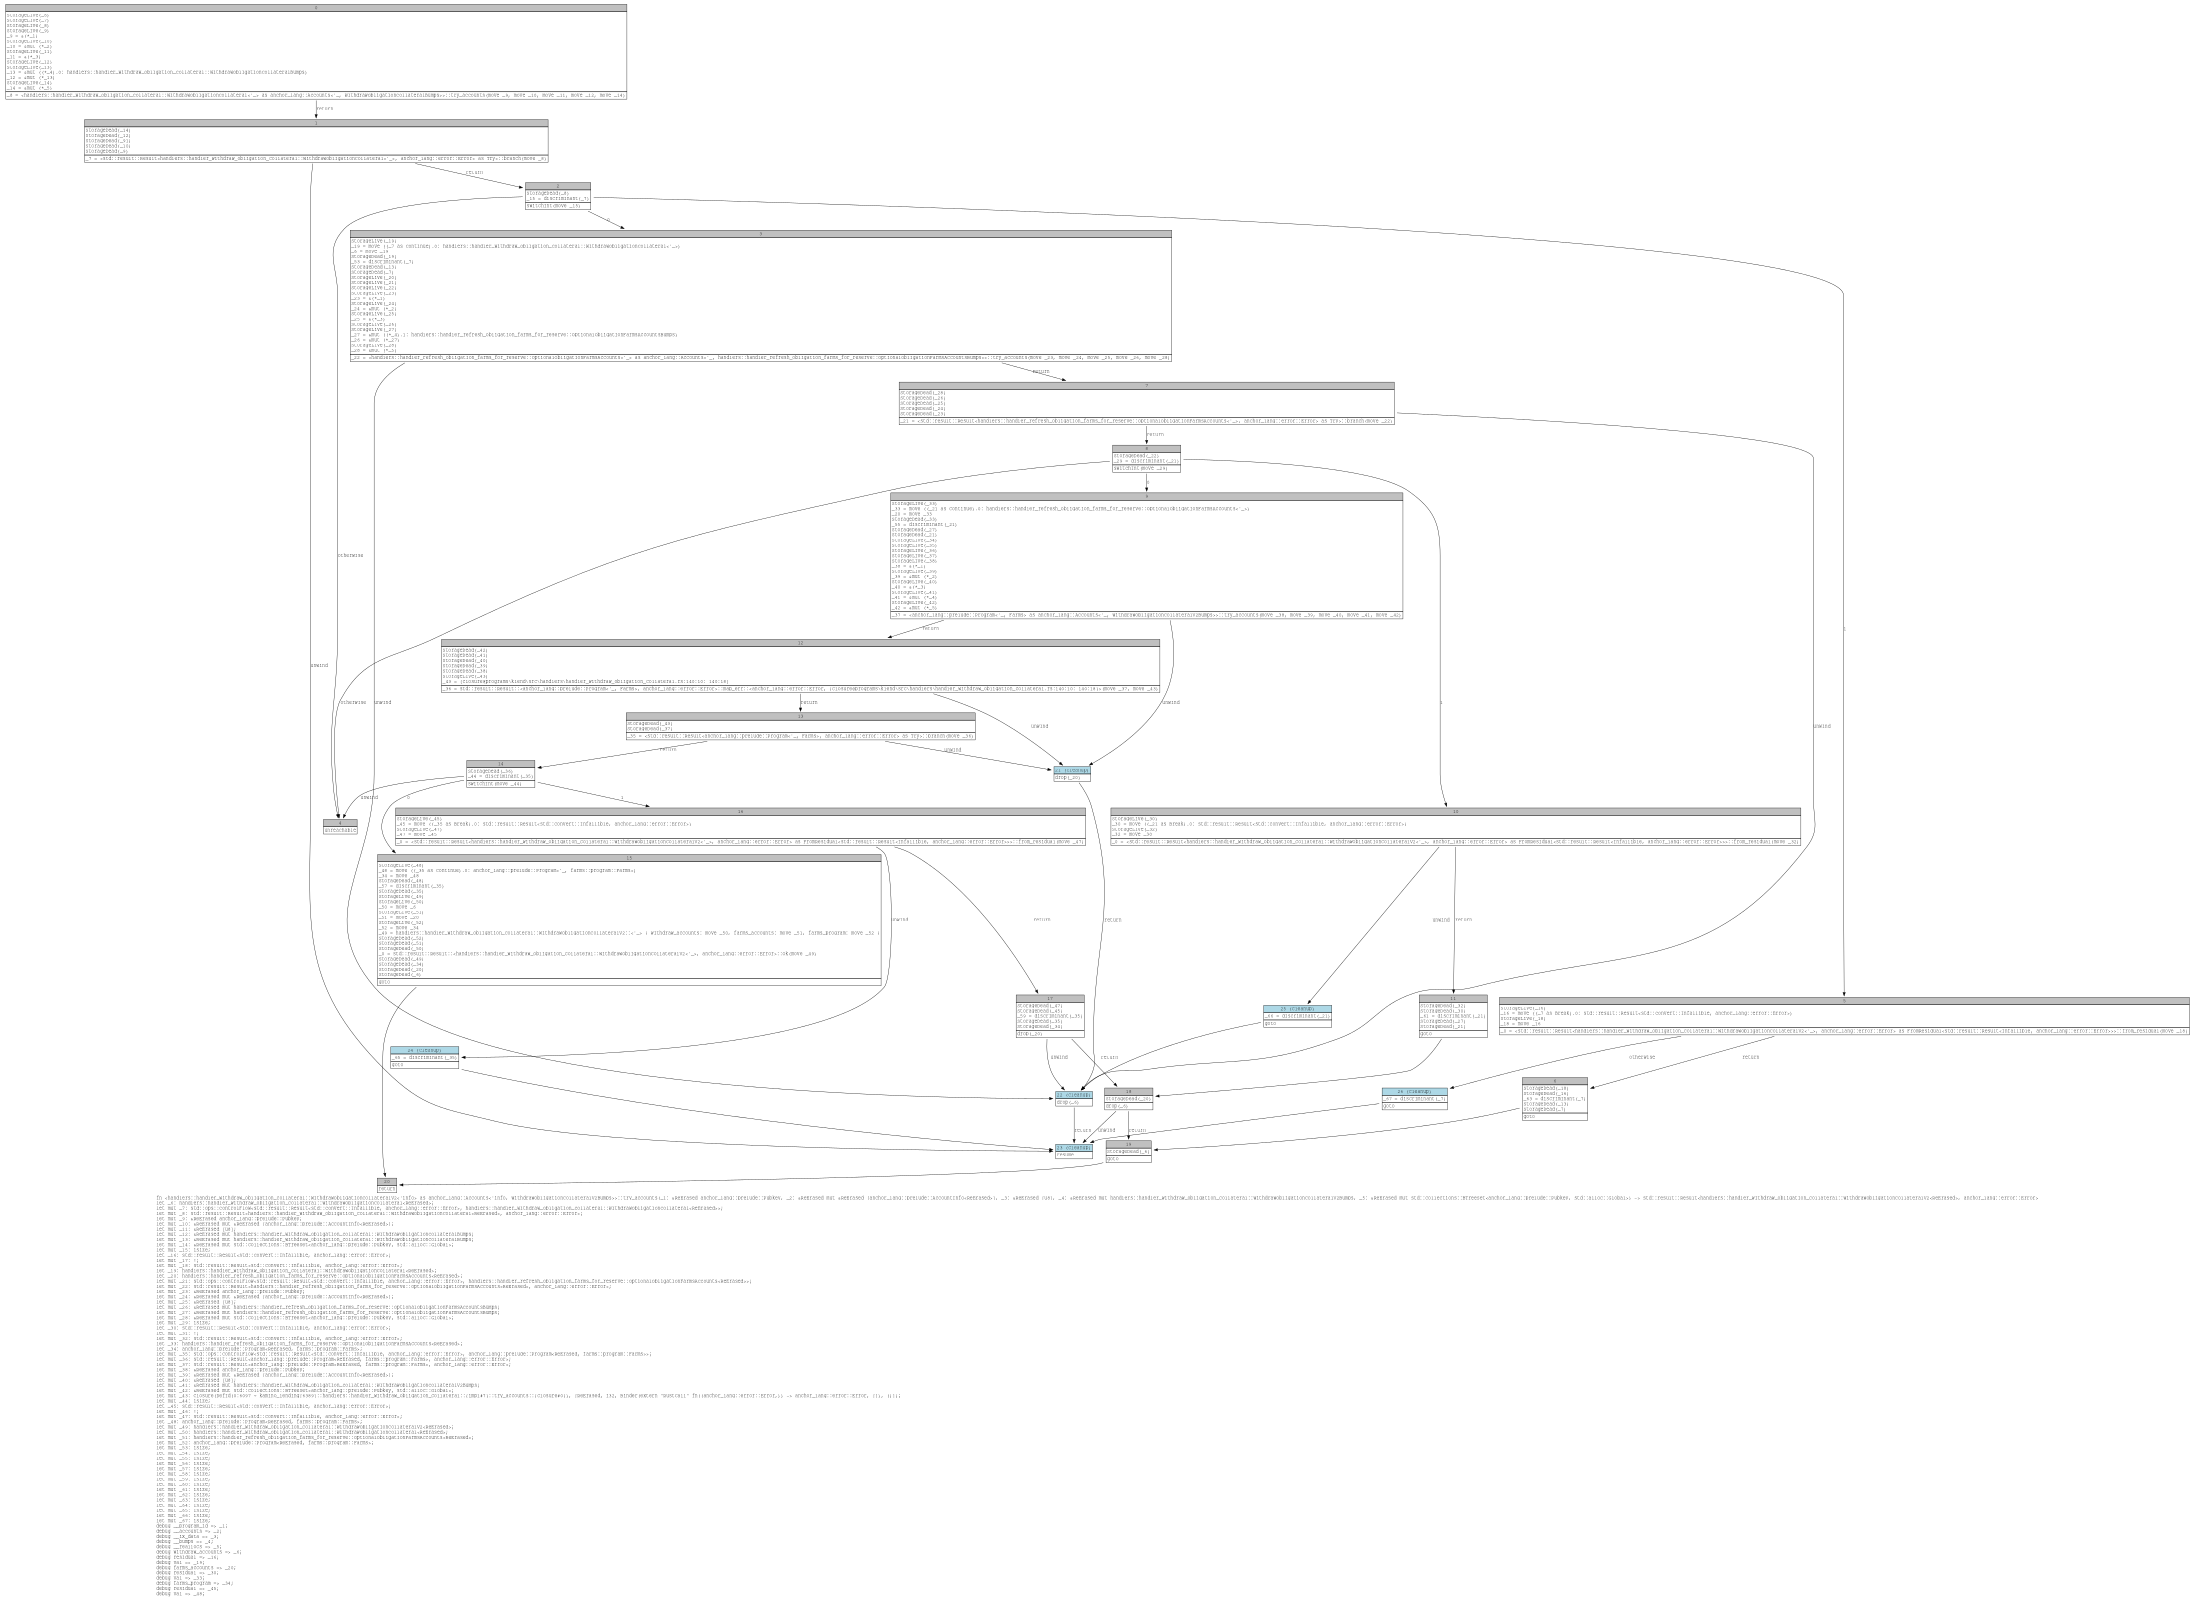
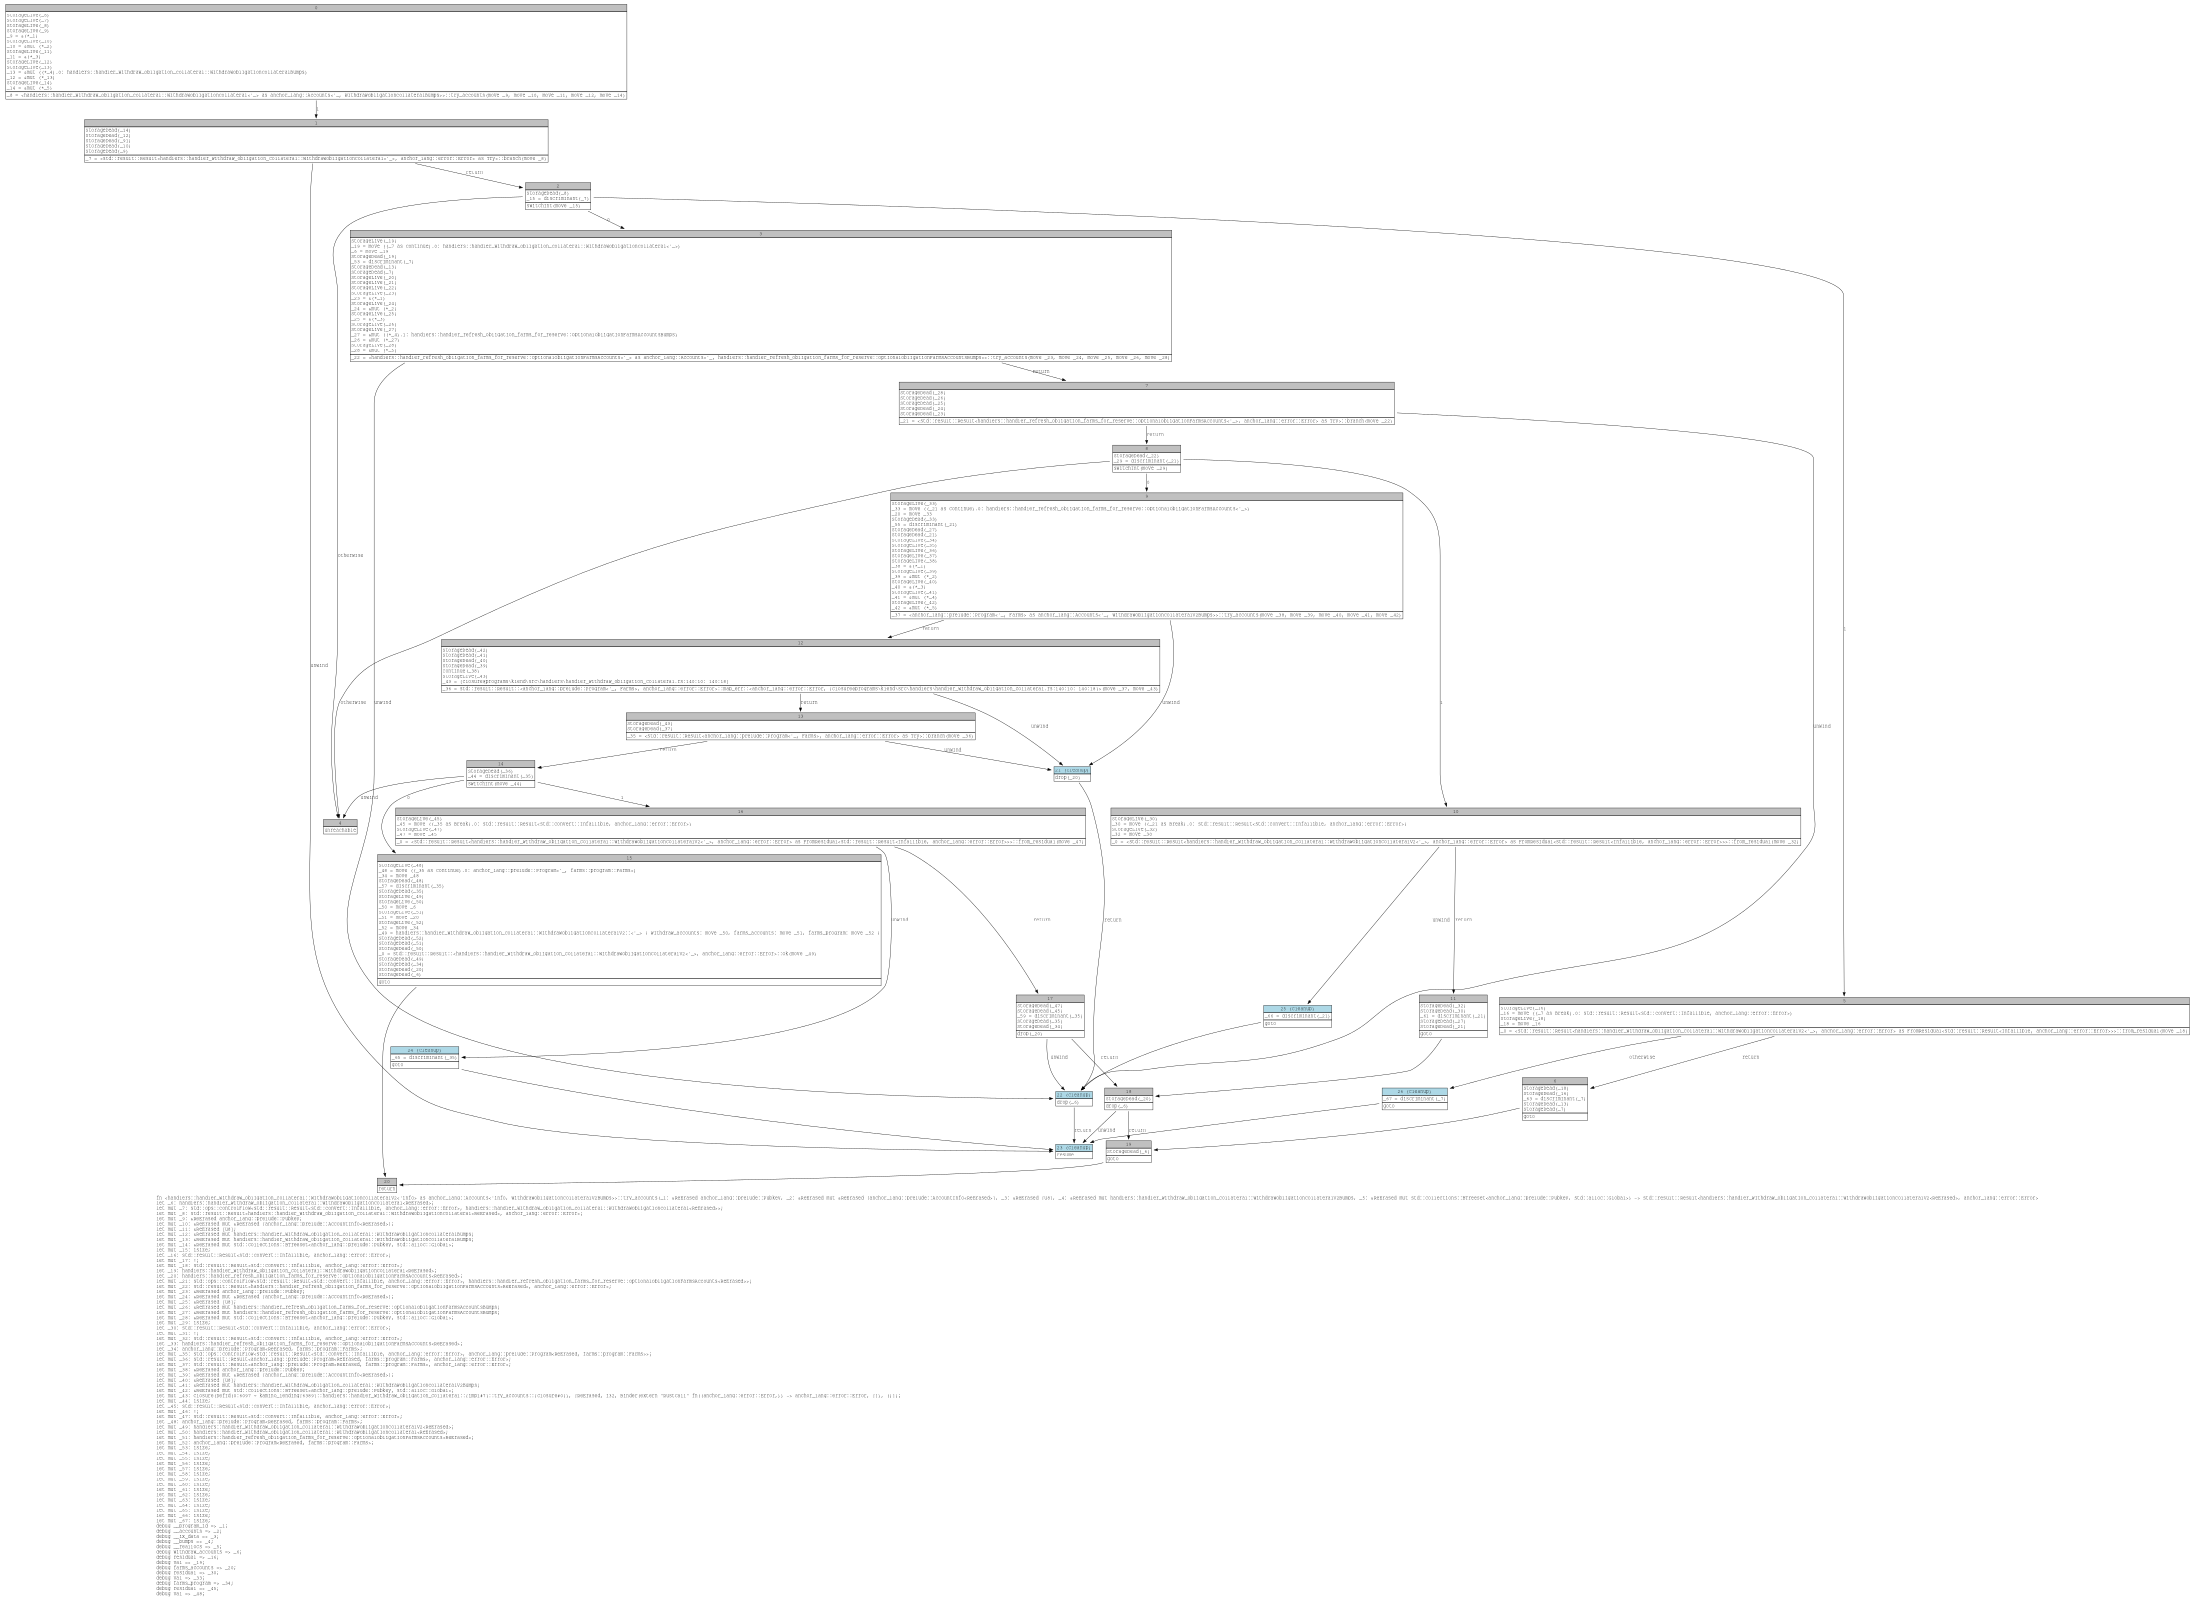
(325, 109) -> (318, 109)
(466, 671) -> (461, 671)
